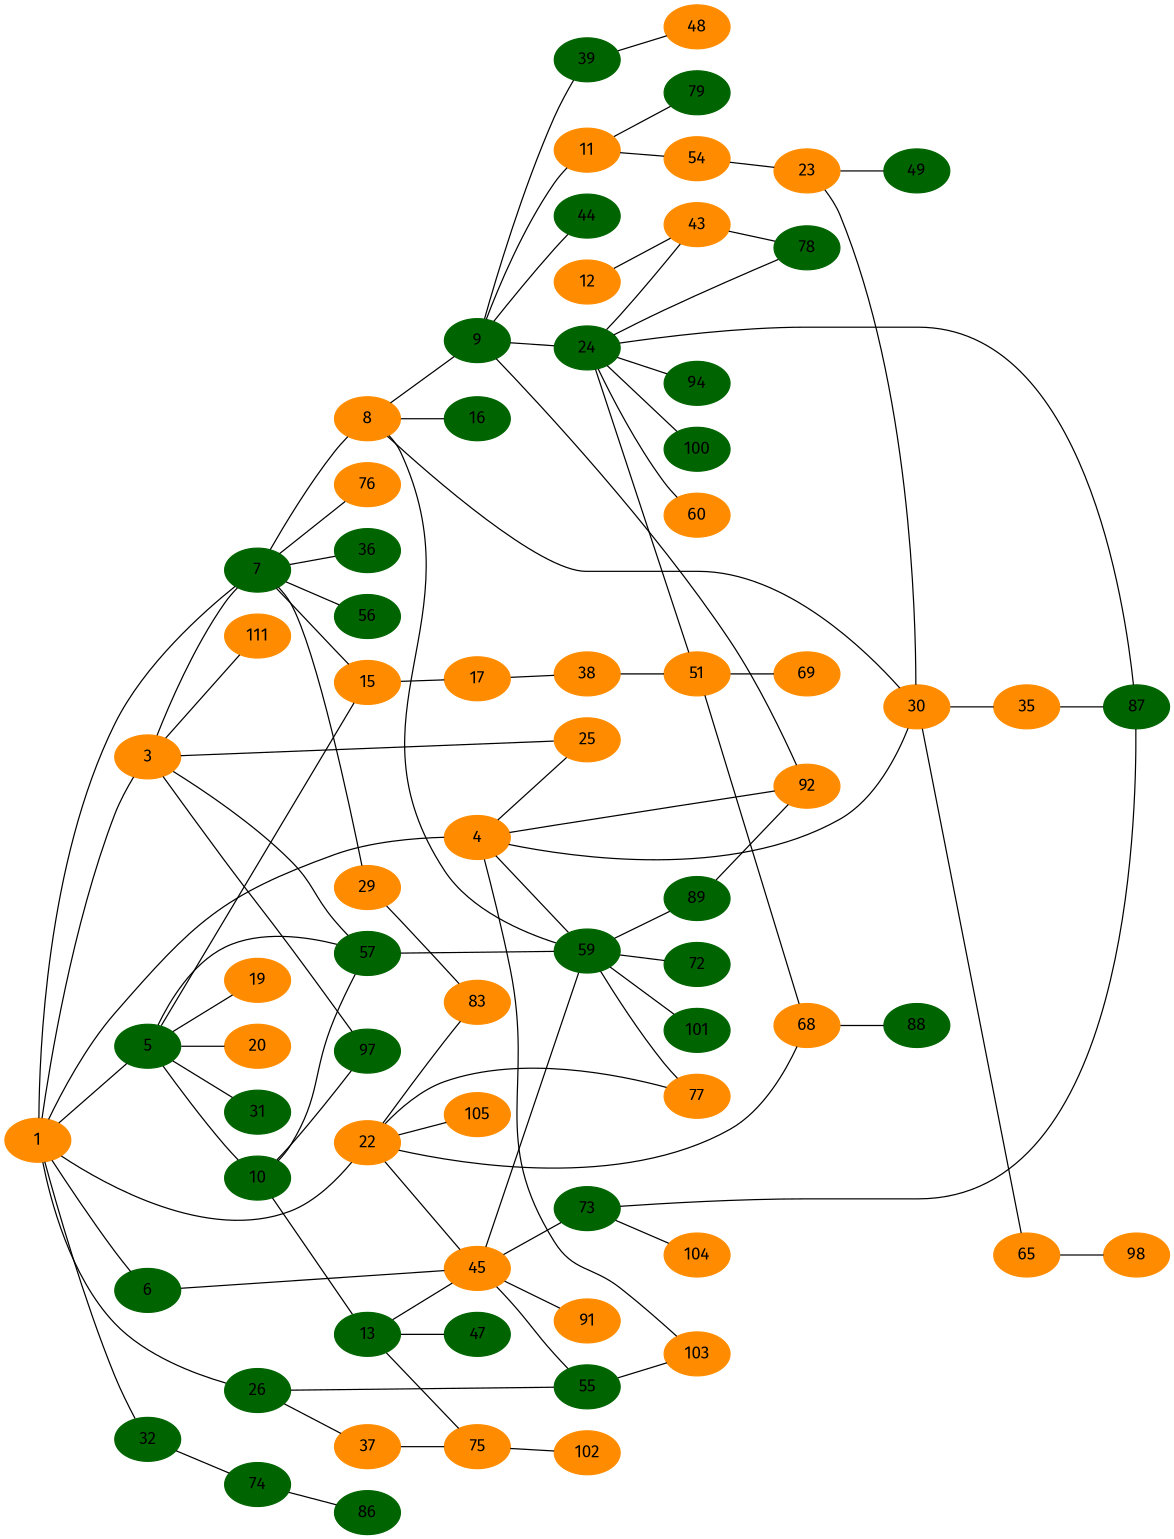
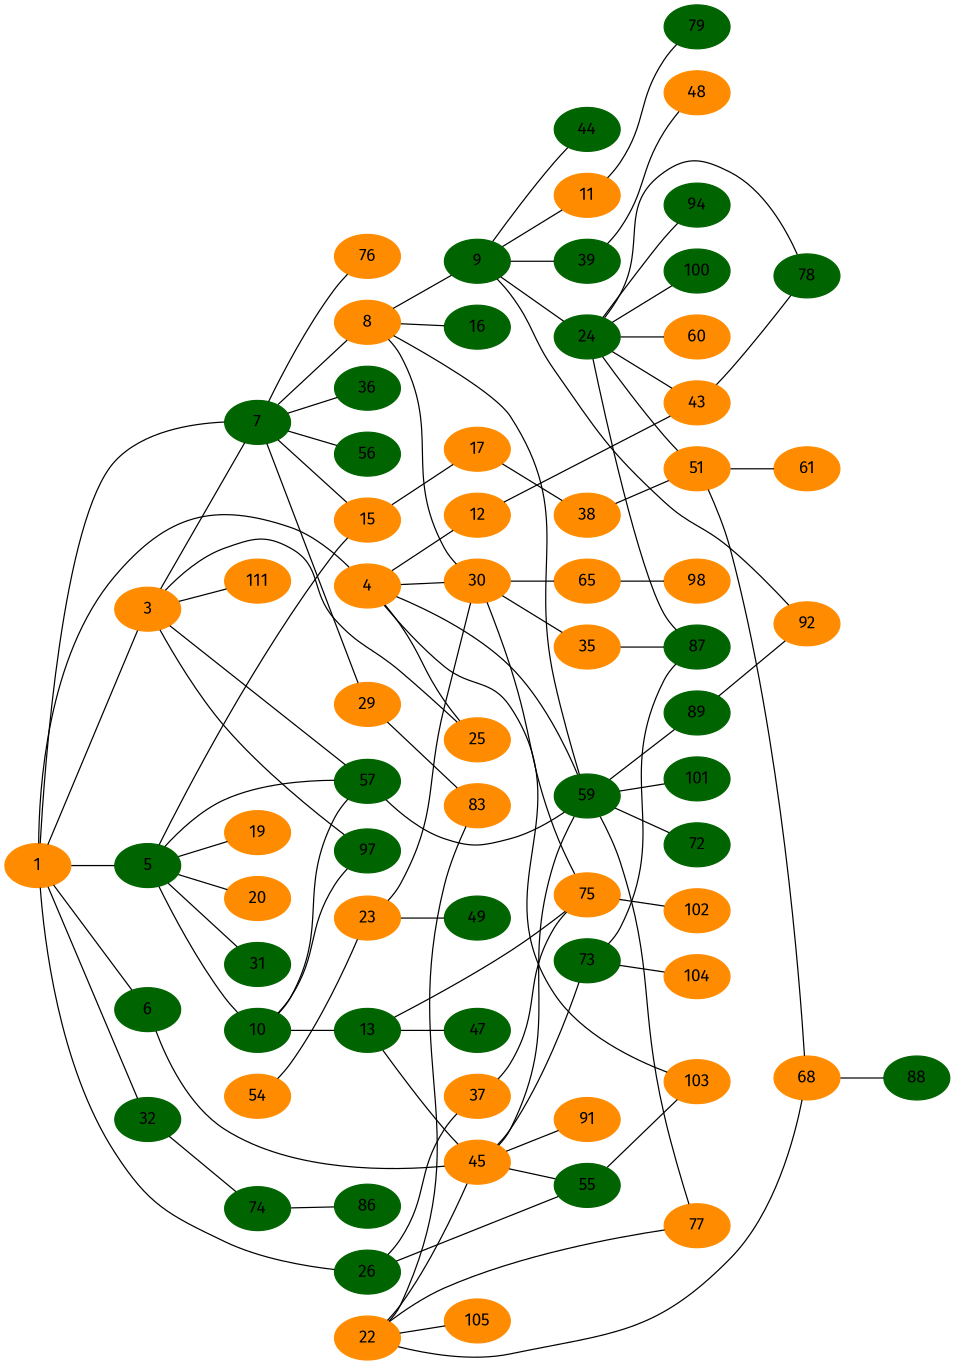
(642, 154) -> none
(807, 674) -> (807, 469)
none -> (524, 718)
(642, 811) -> (423, 550)
(209, 1218) -> none
